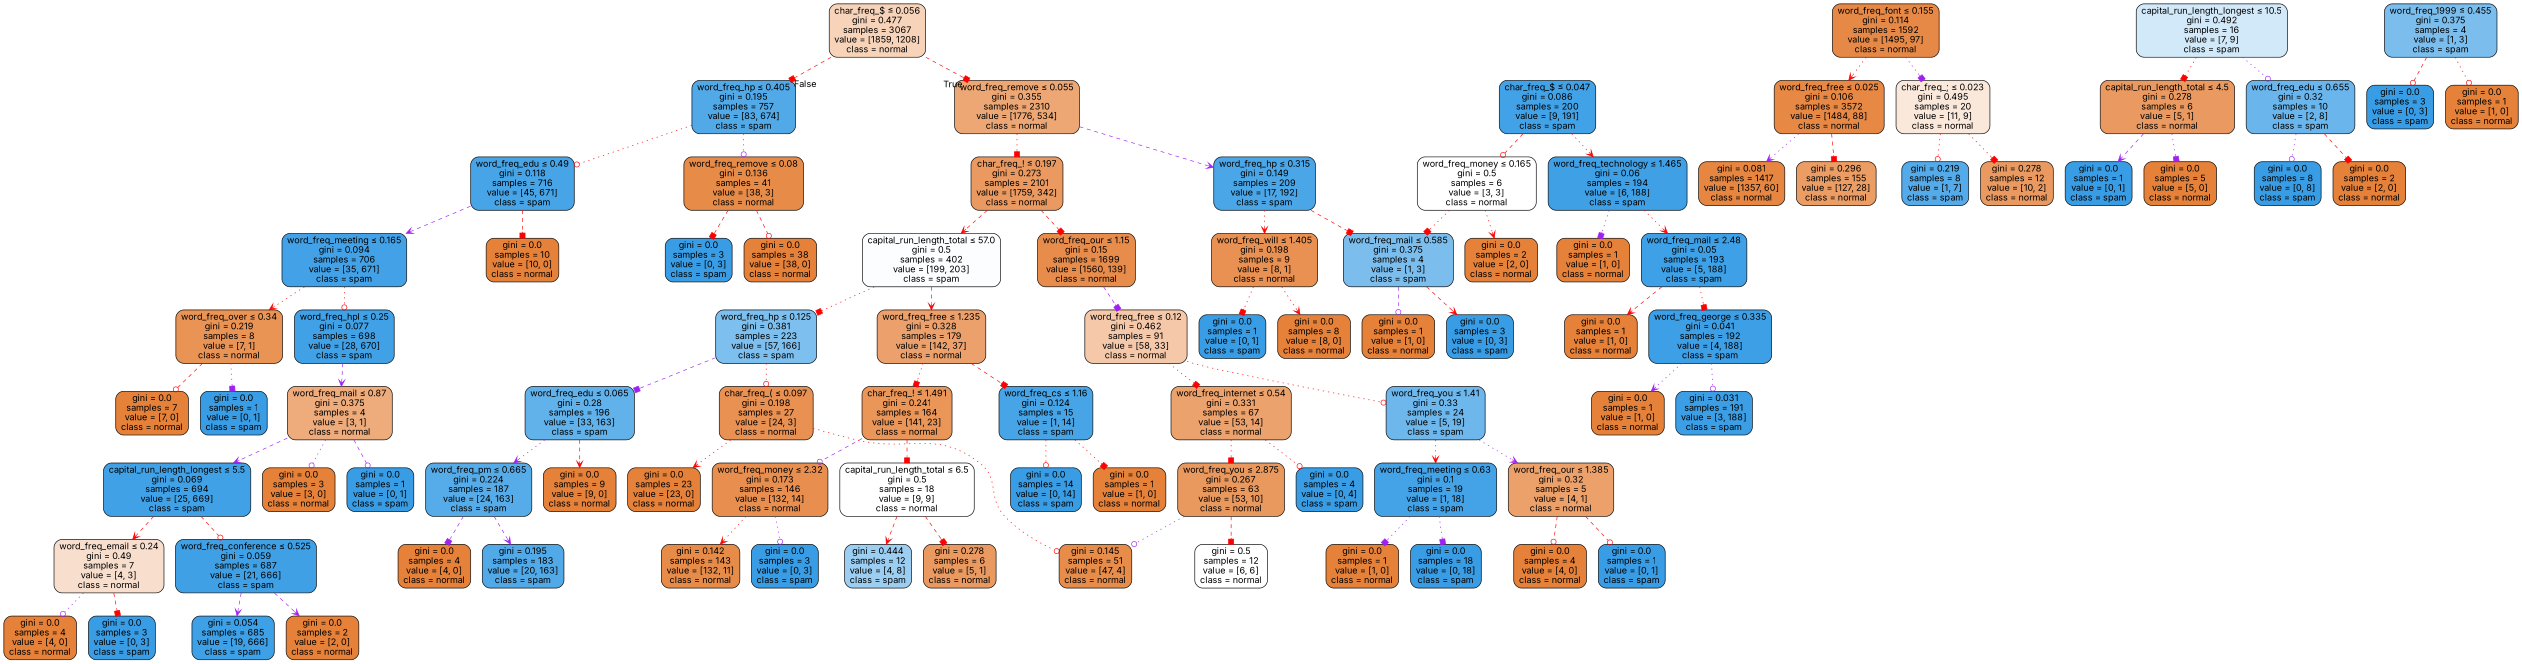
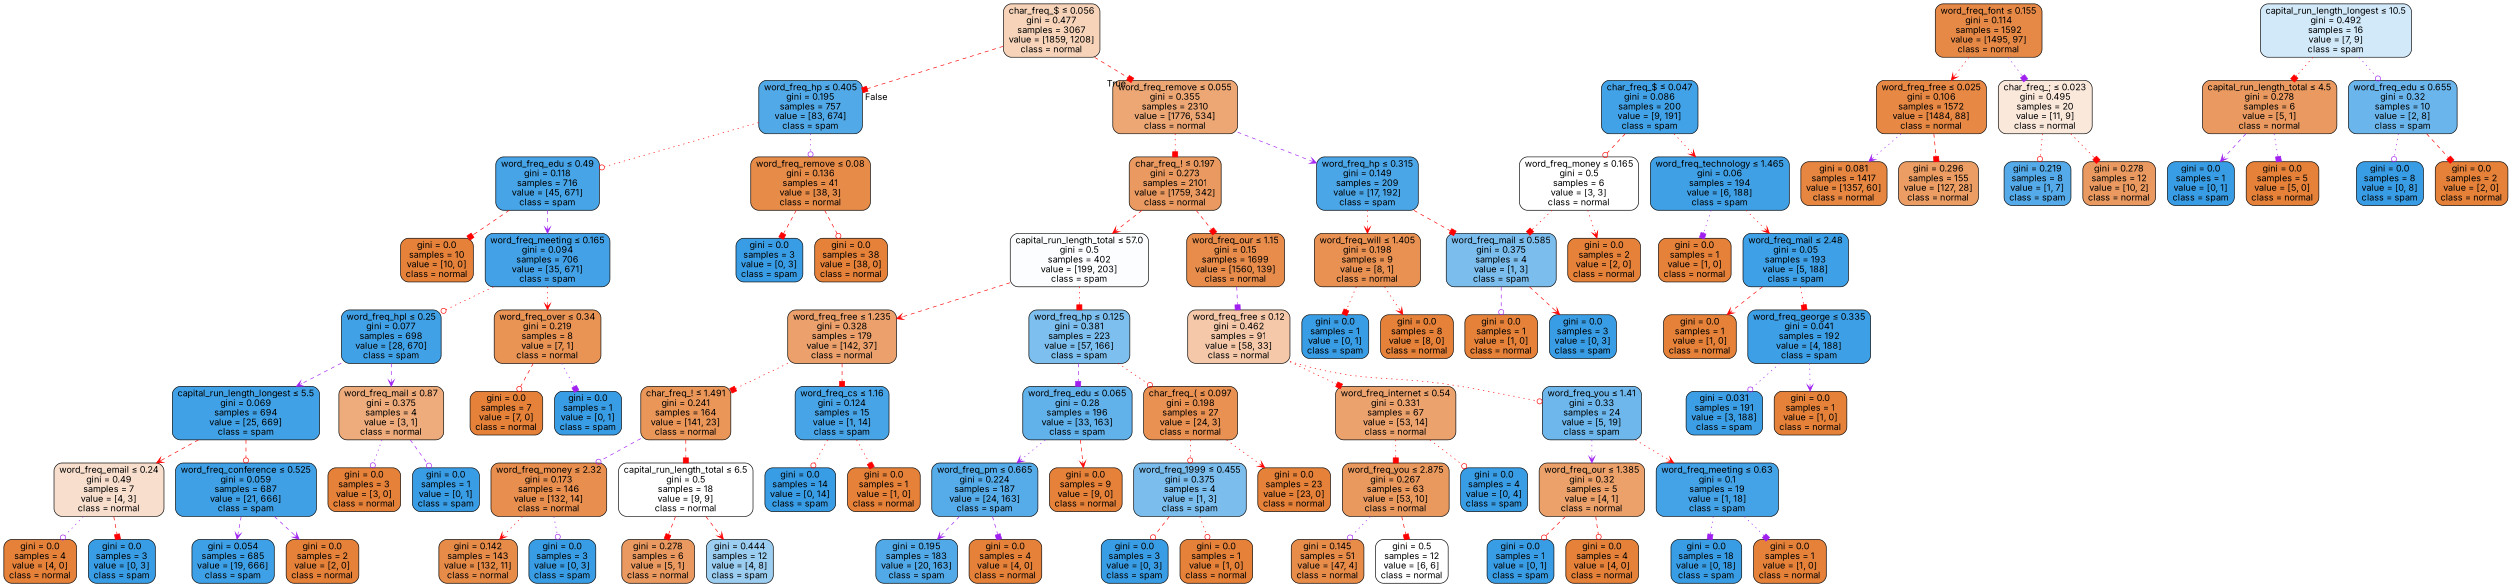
(1829, 107) -> (1931, 107)
(263, 449) -> (322, 373)
(957, 450) -> (1190, 449)
